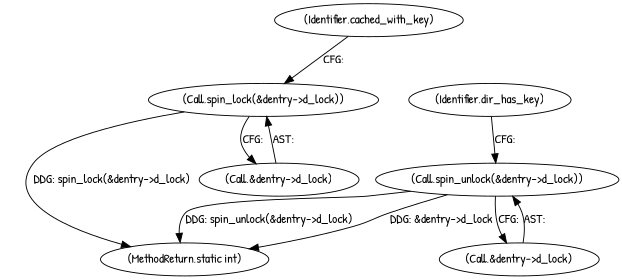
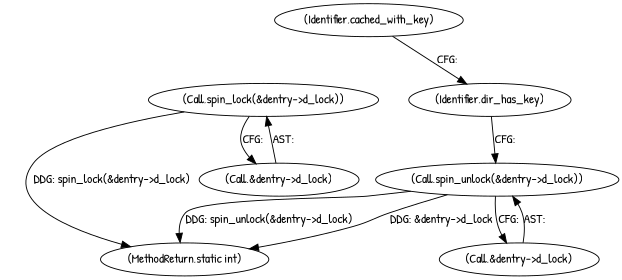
(320, 57) -> (426, 58)
